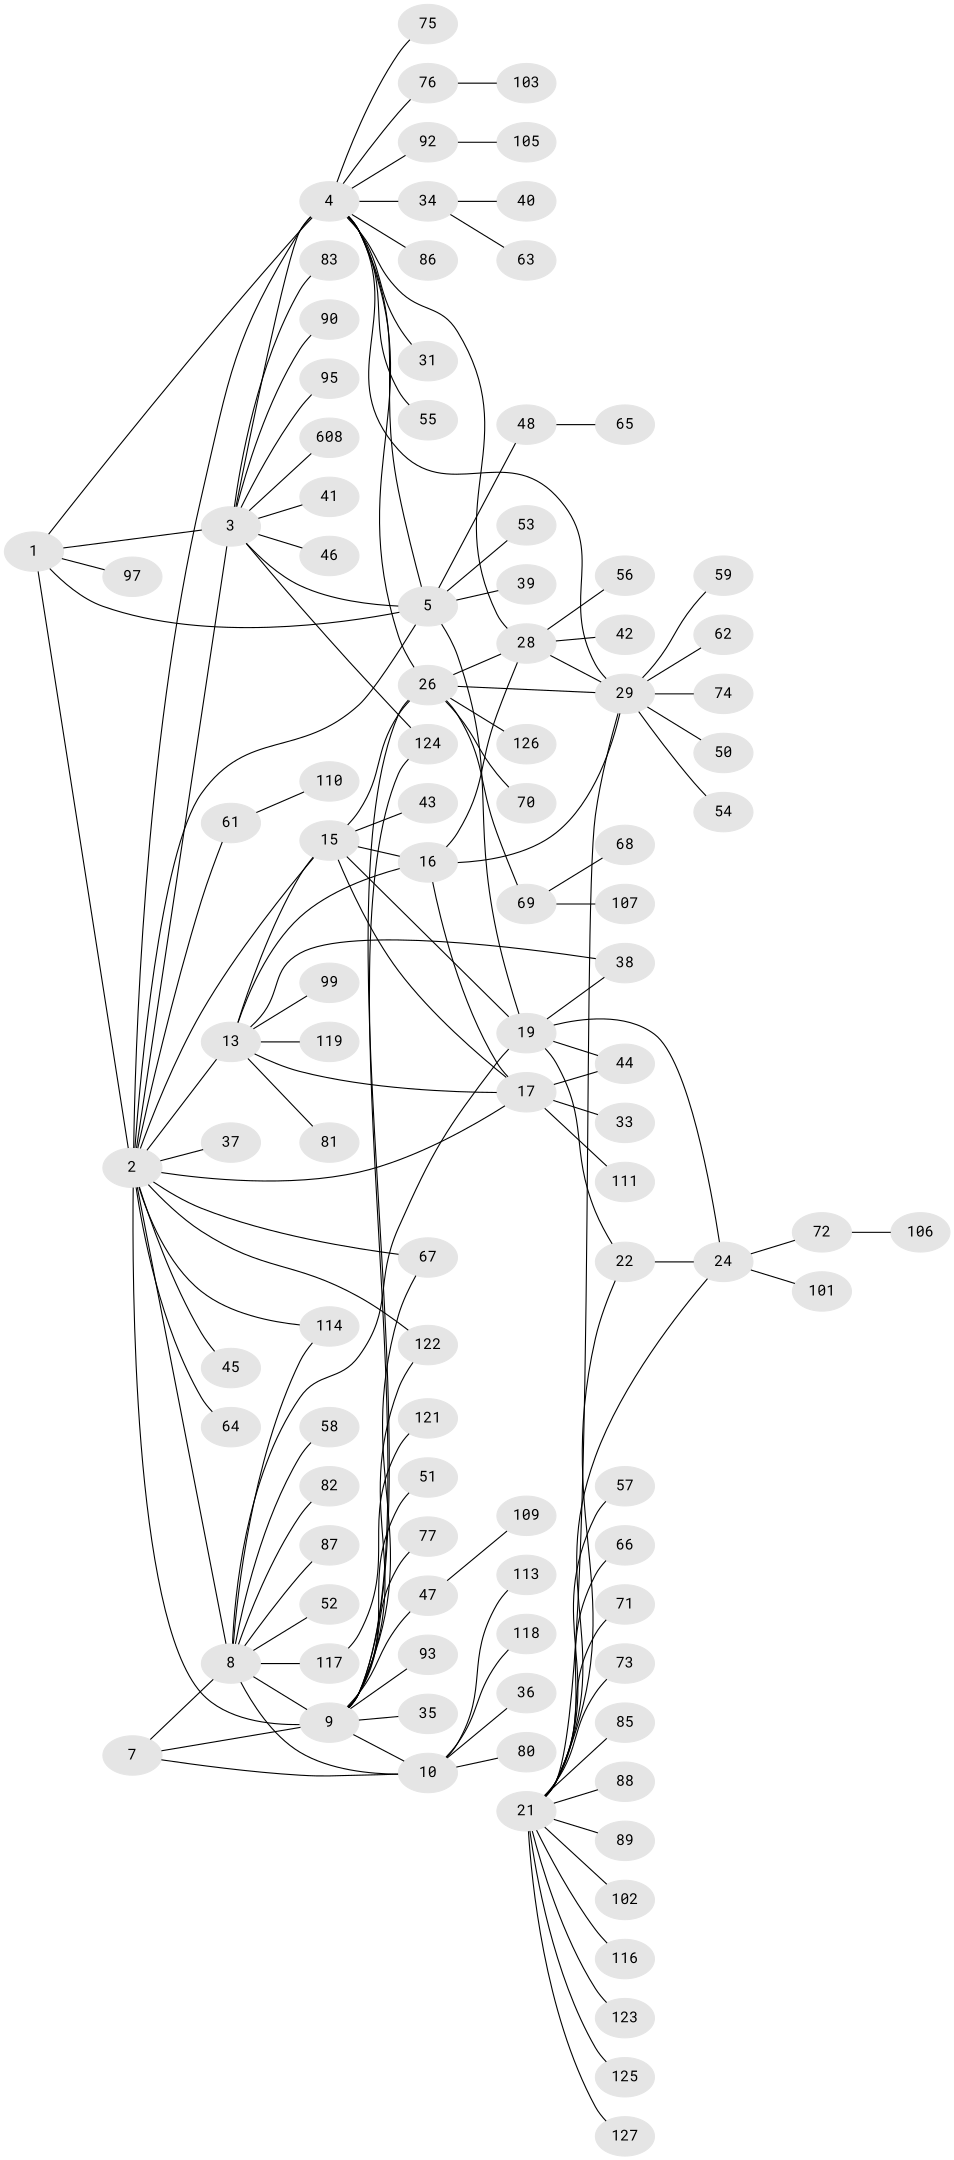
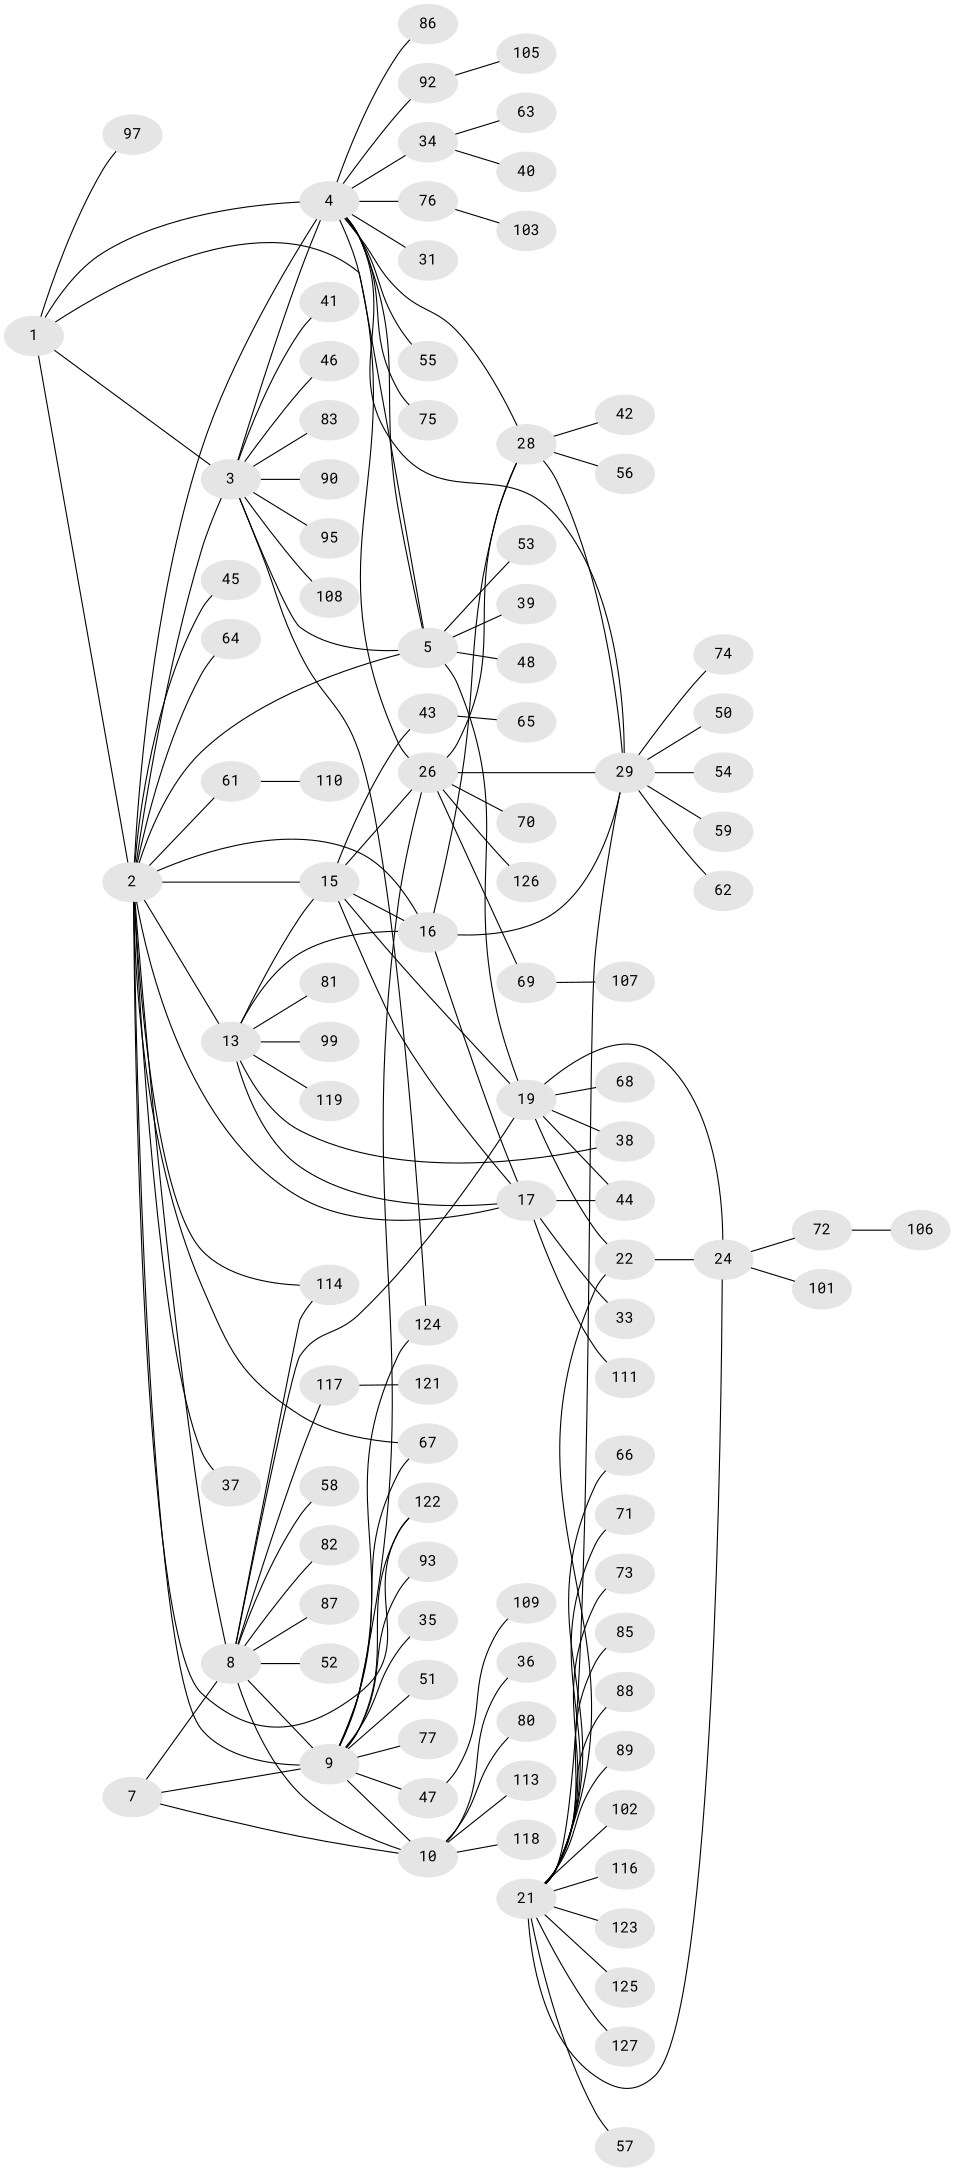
(576, 425) -> (477, 718)
(329, 438) -> (329, 598)
none -> (300, 840)
(576, 874) -> (576, 1091)
